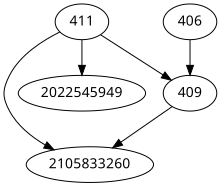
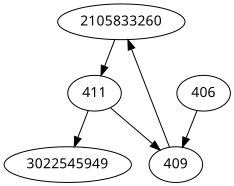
(6, 84) -> (110, 53)
(82, 93) -> (68, 165)
